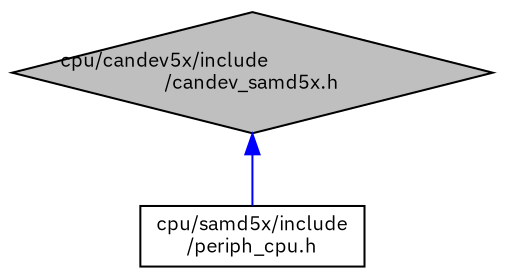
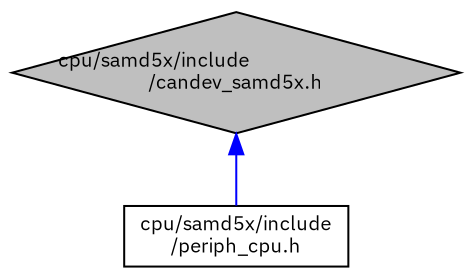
(252, 73) -> (236, 73)
